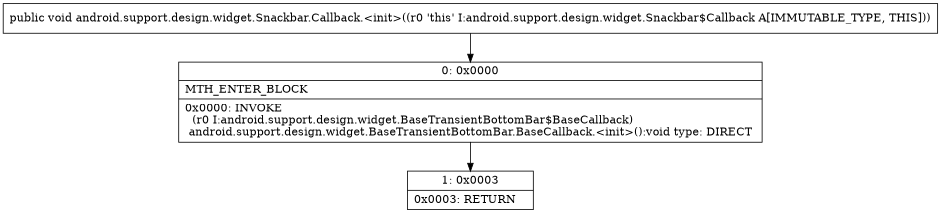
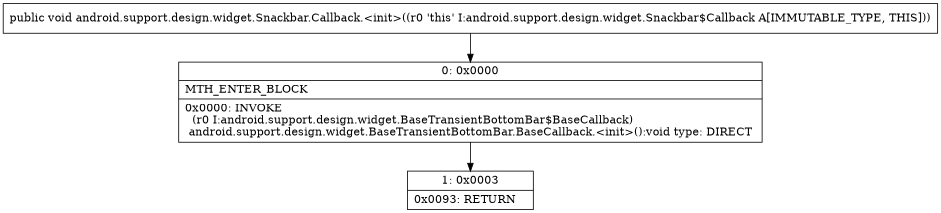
(470, 200) -> (470, 200)
